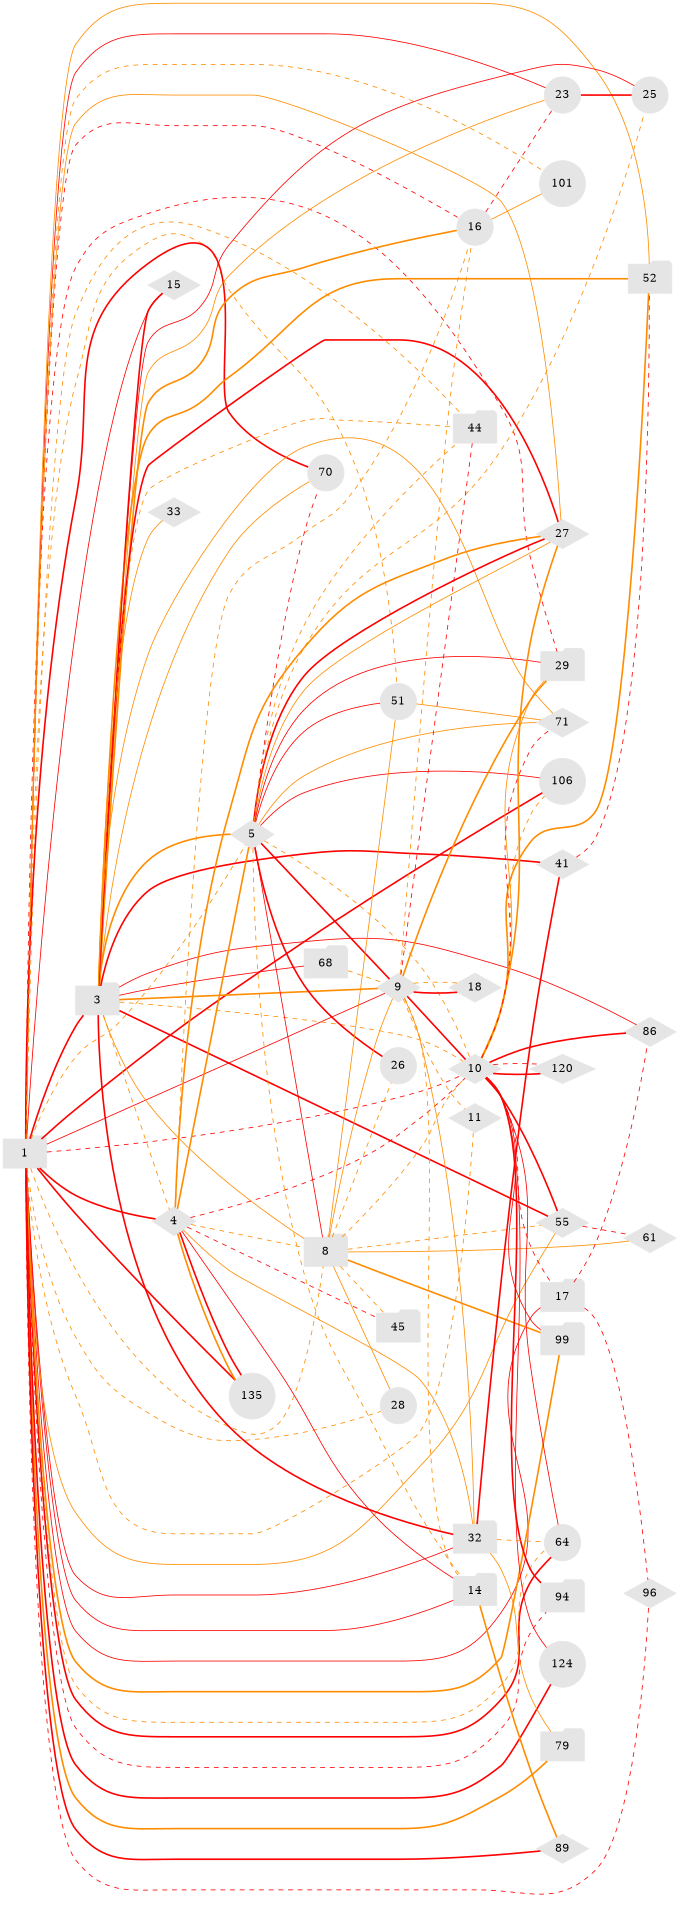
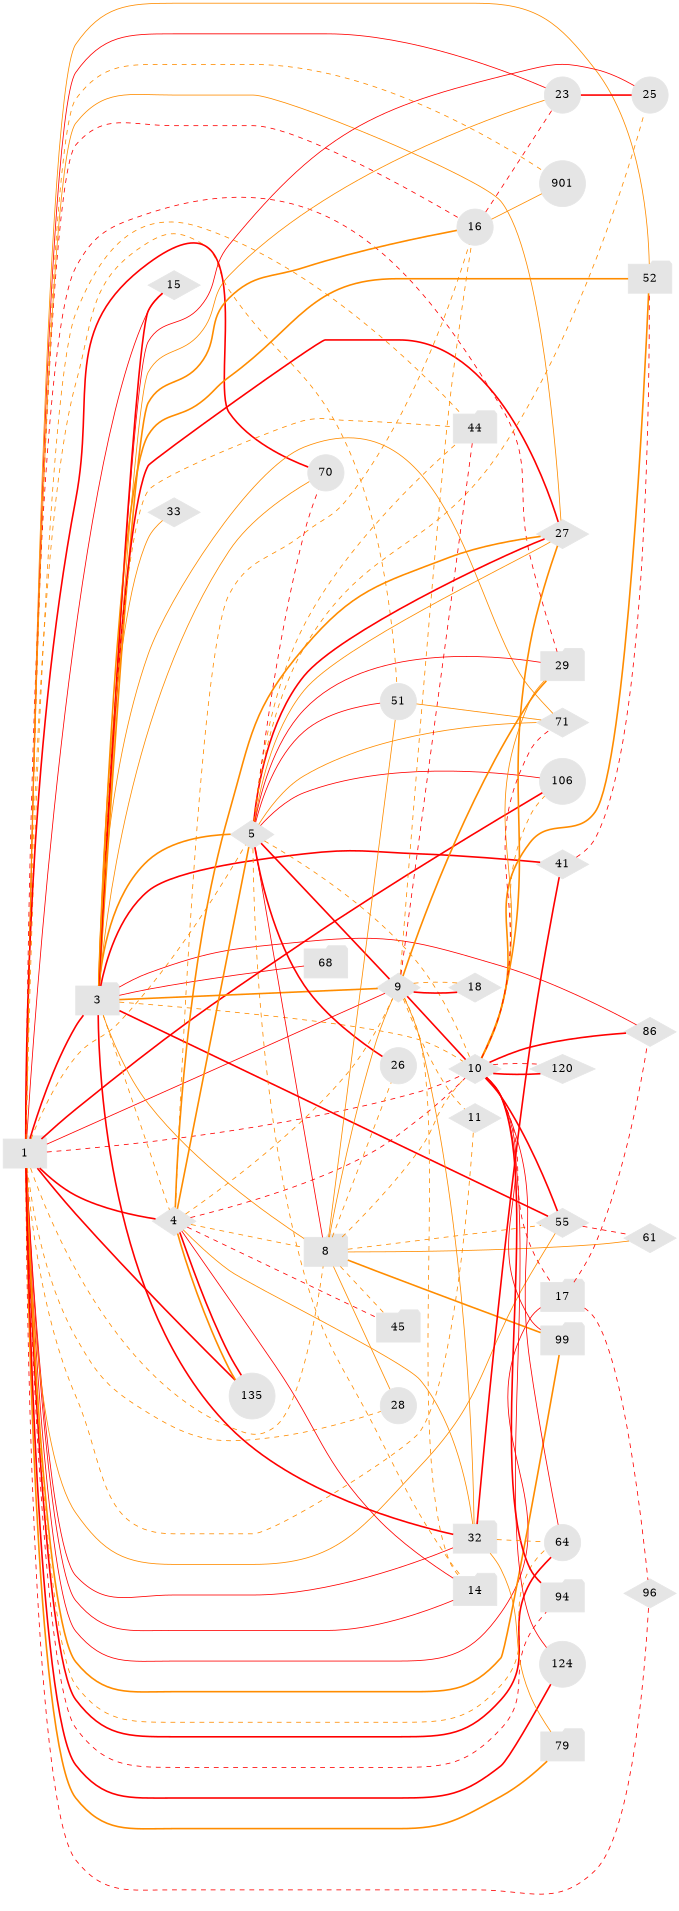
(563, 184) -> (563, 184)
(368, 977) -> (298, 1125)
(563, 1849) -> none
